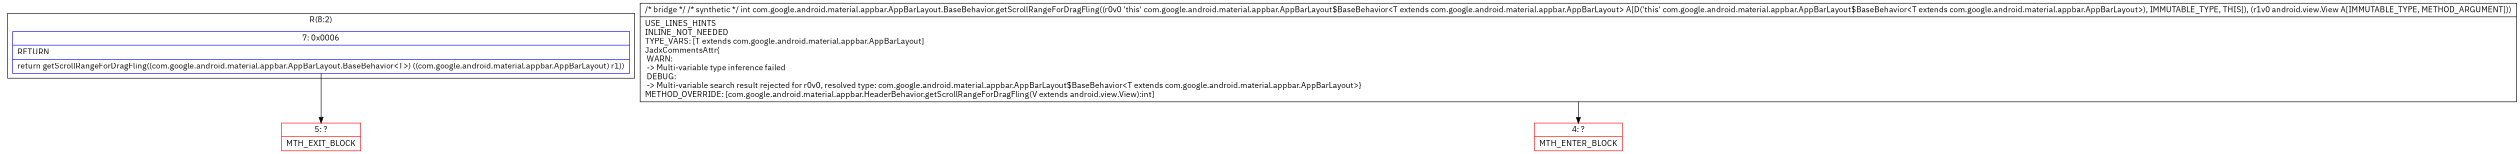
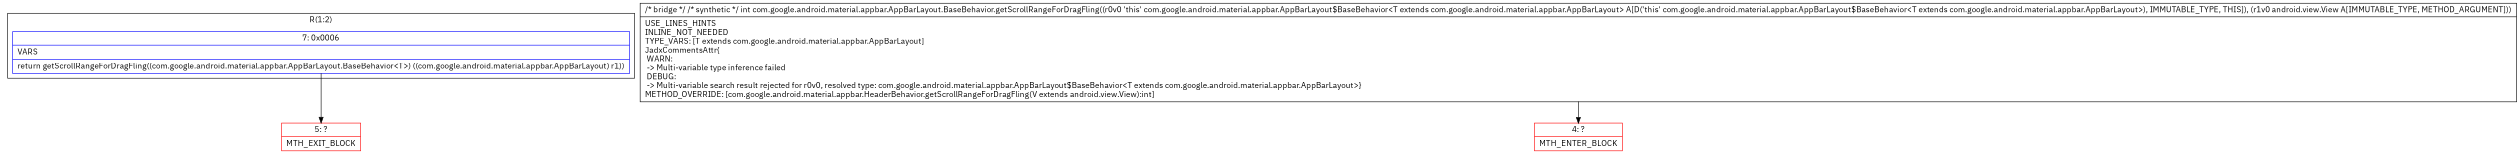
(321, 20) -> (321, 20)
(34, 52) -> (28, 52)
